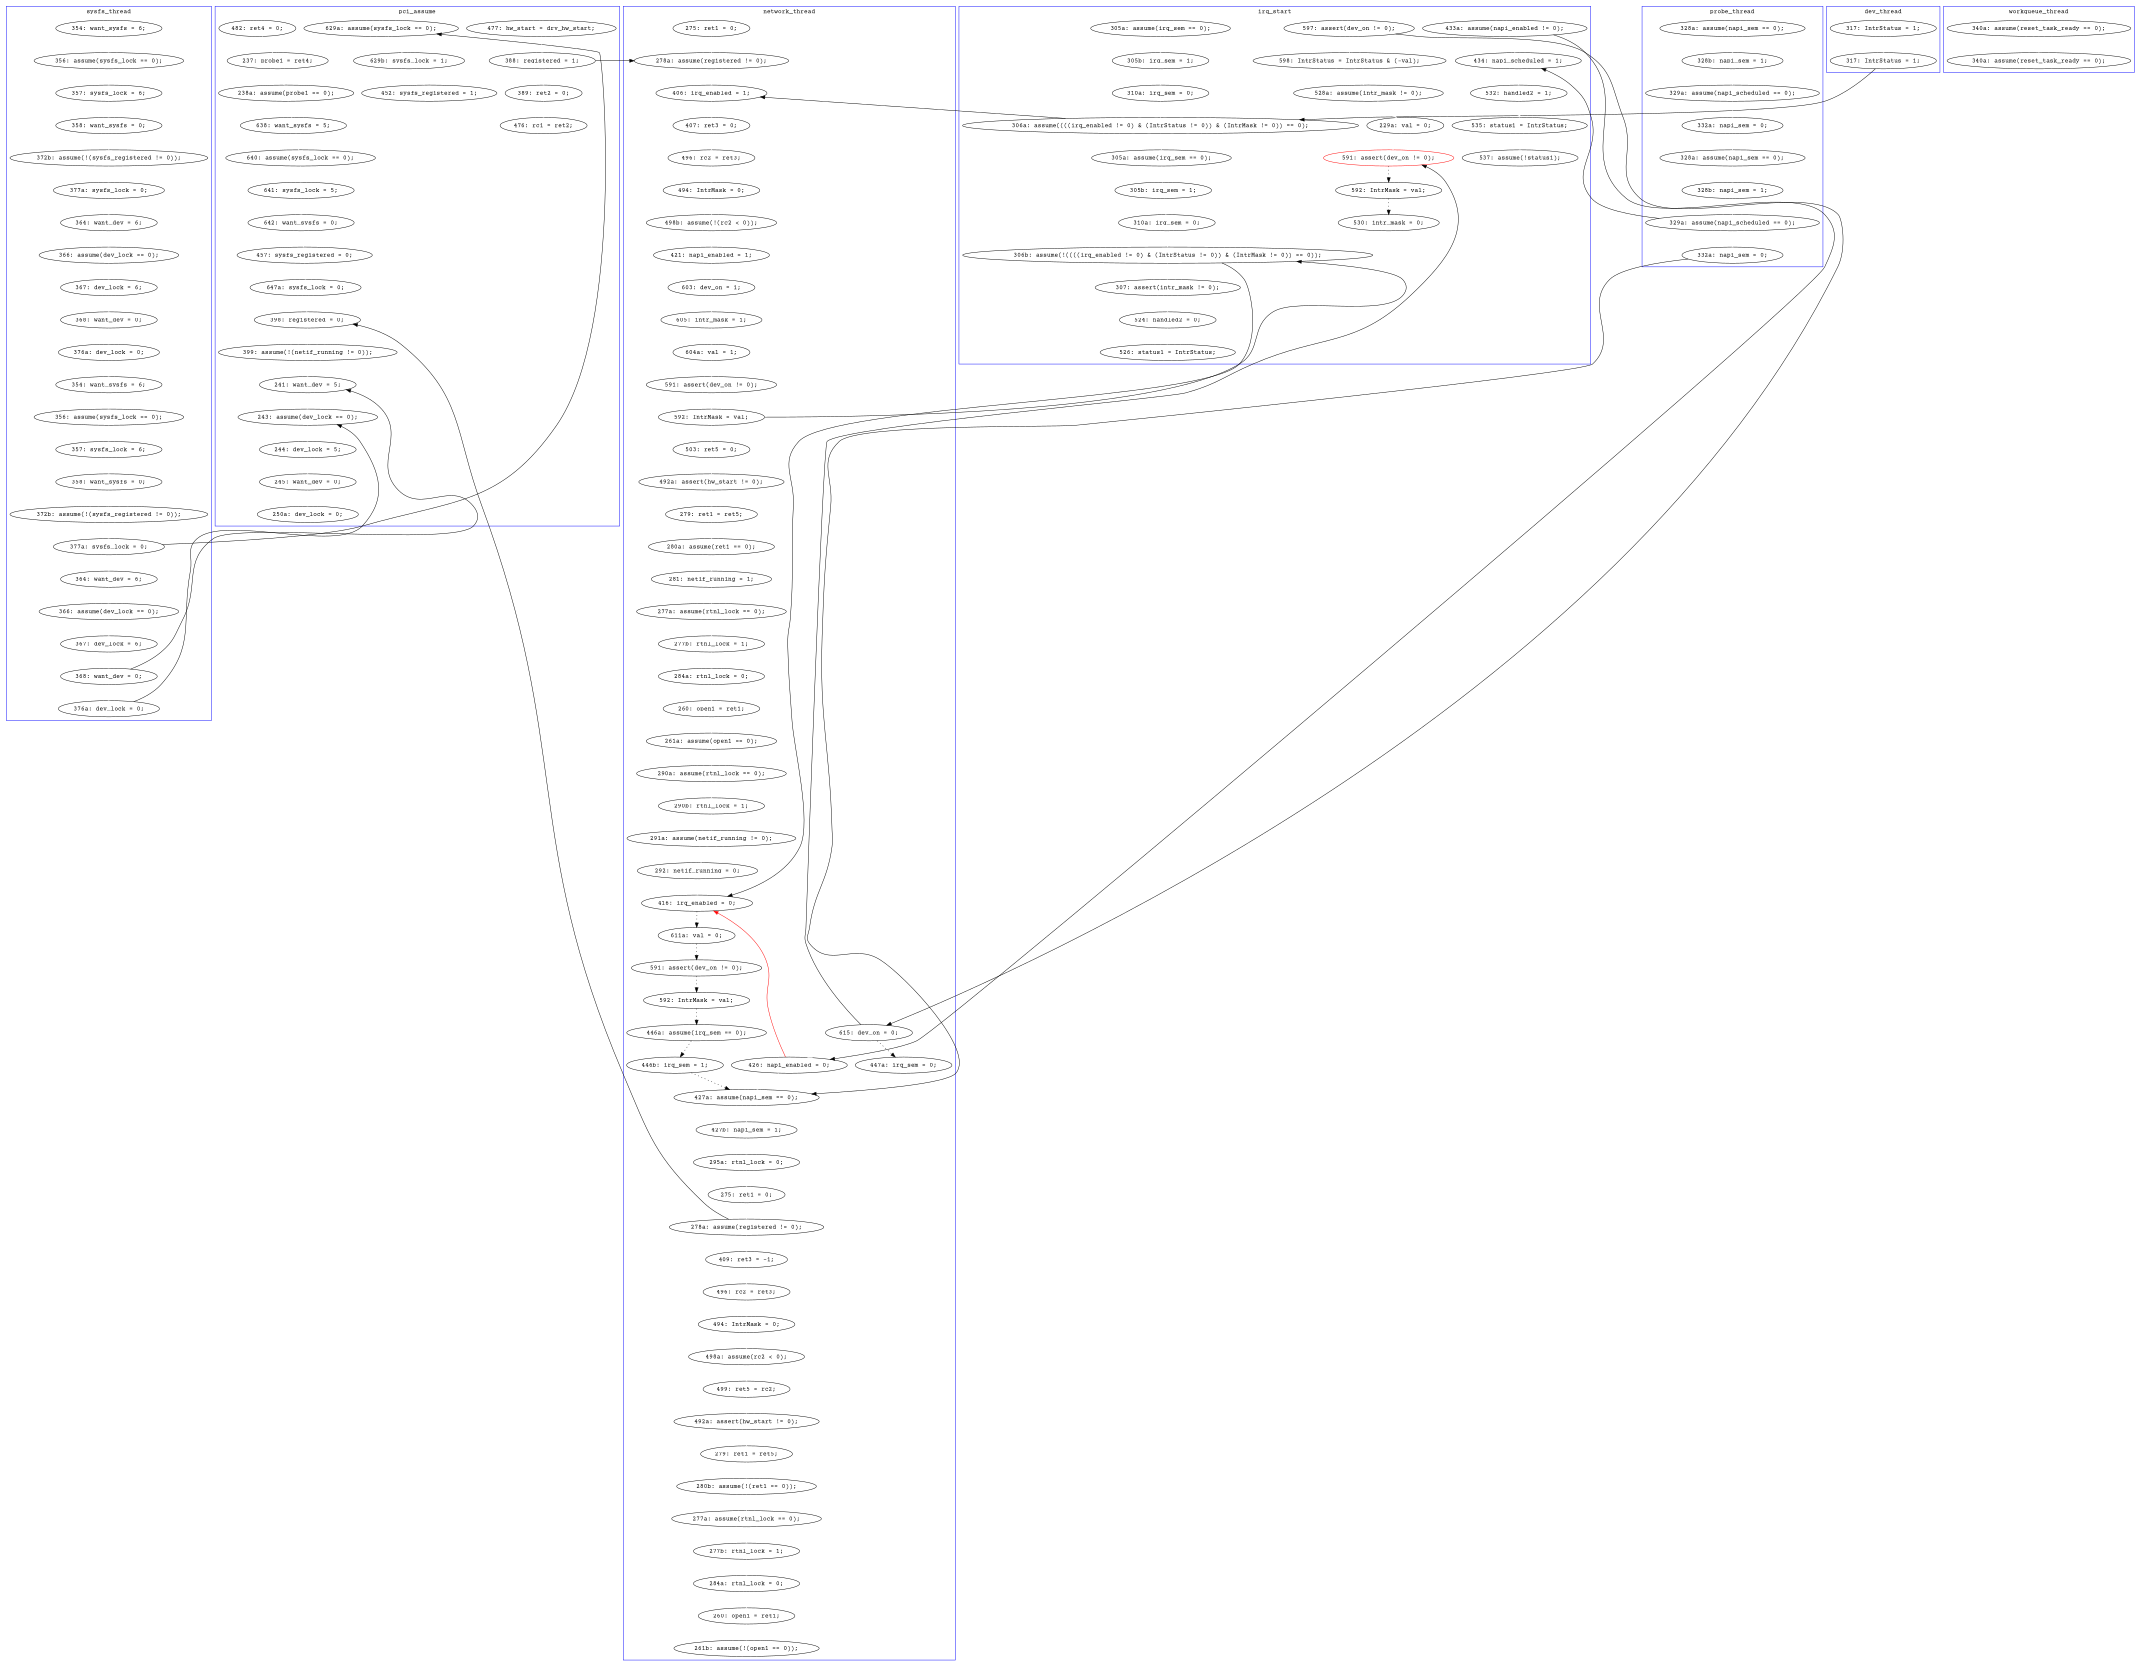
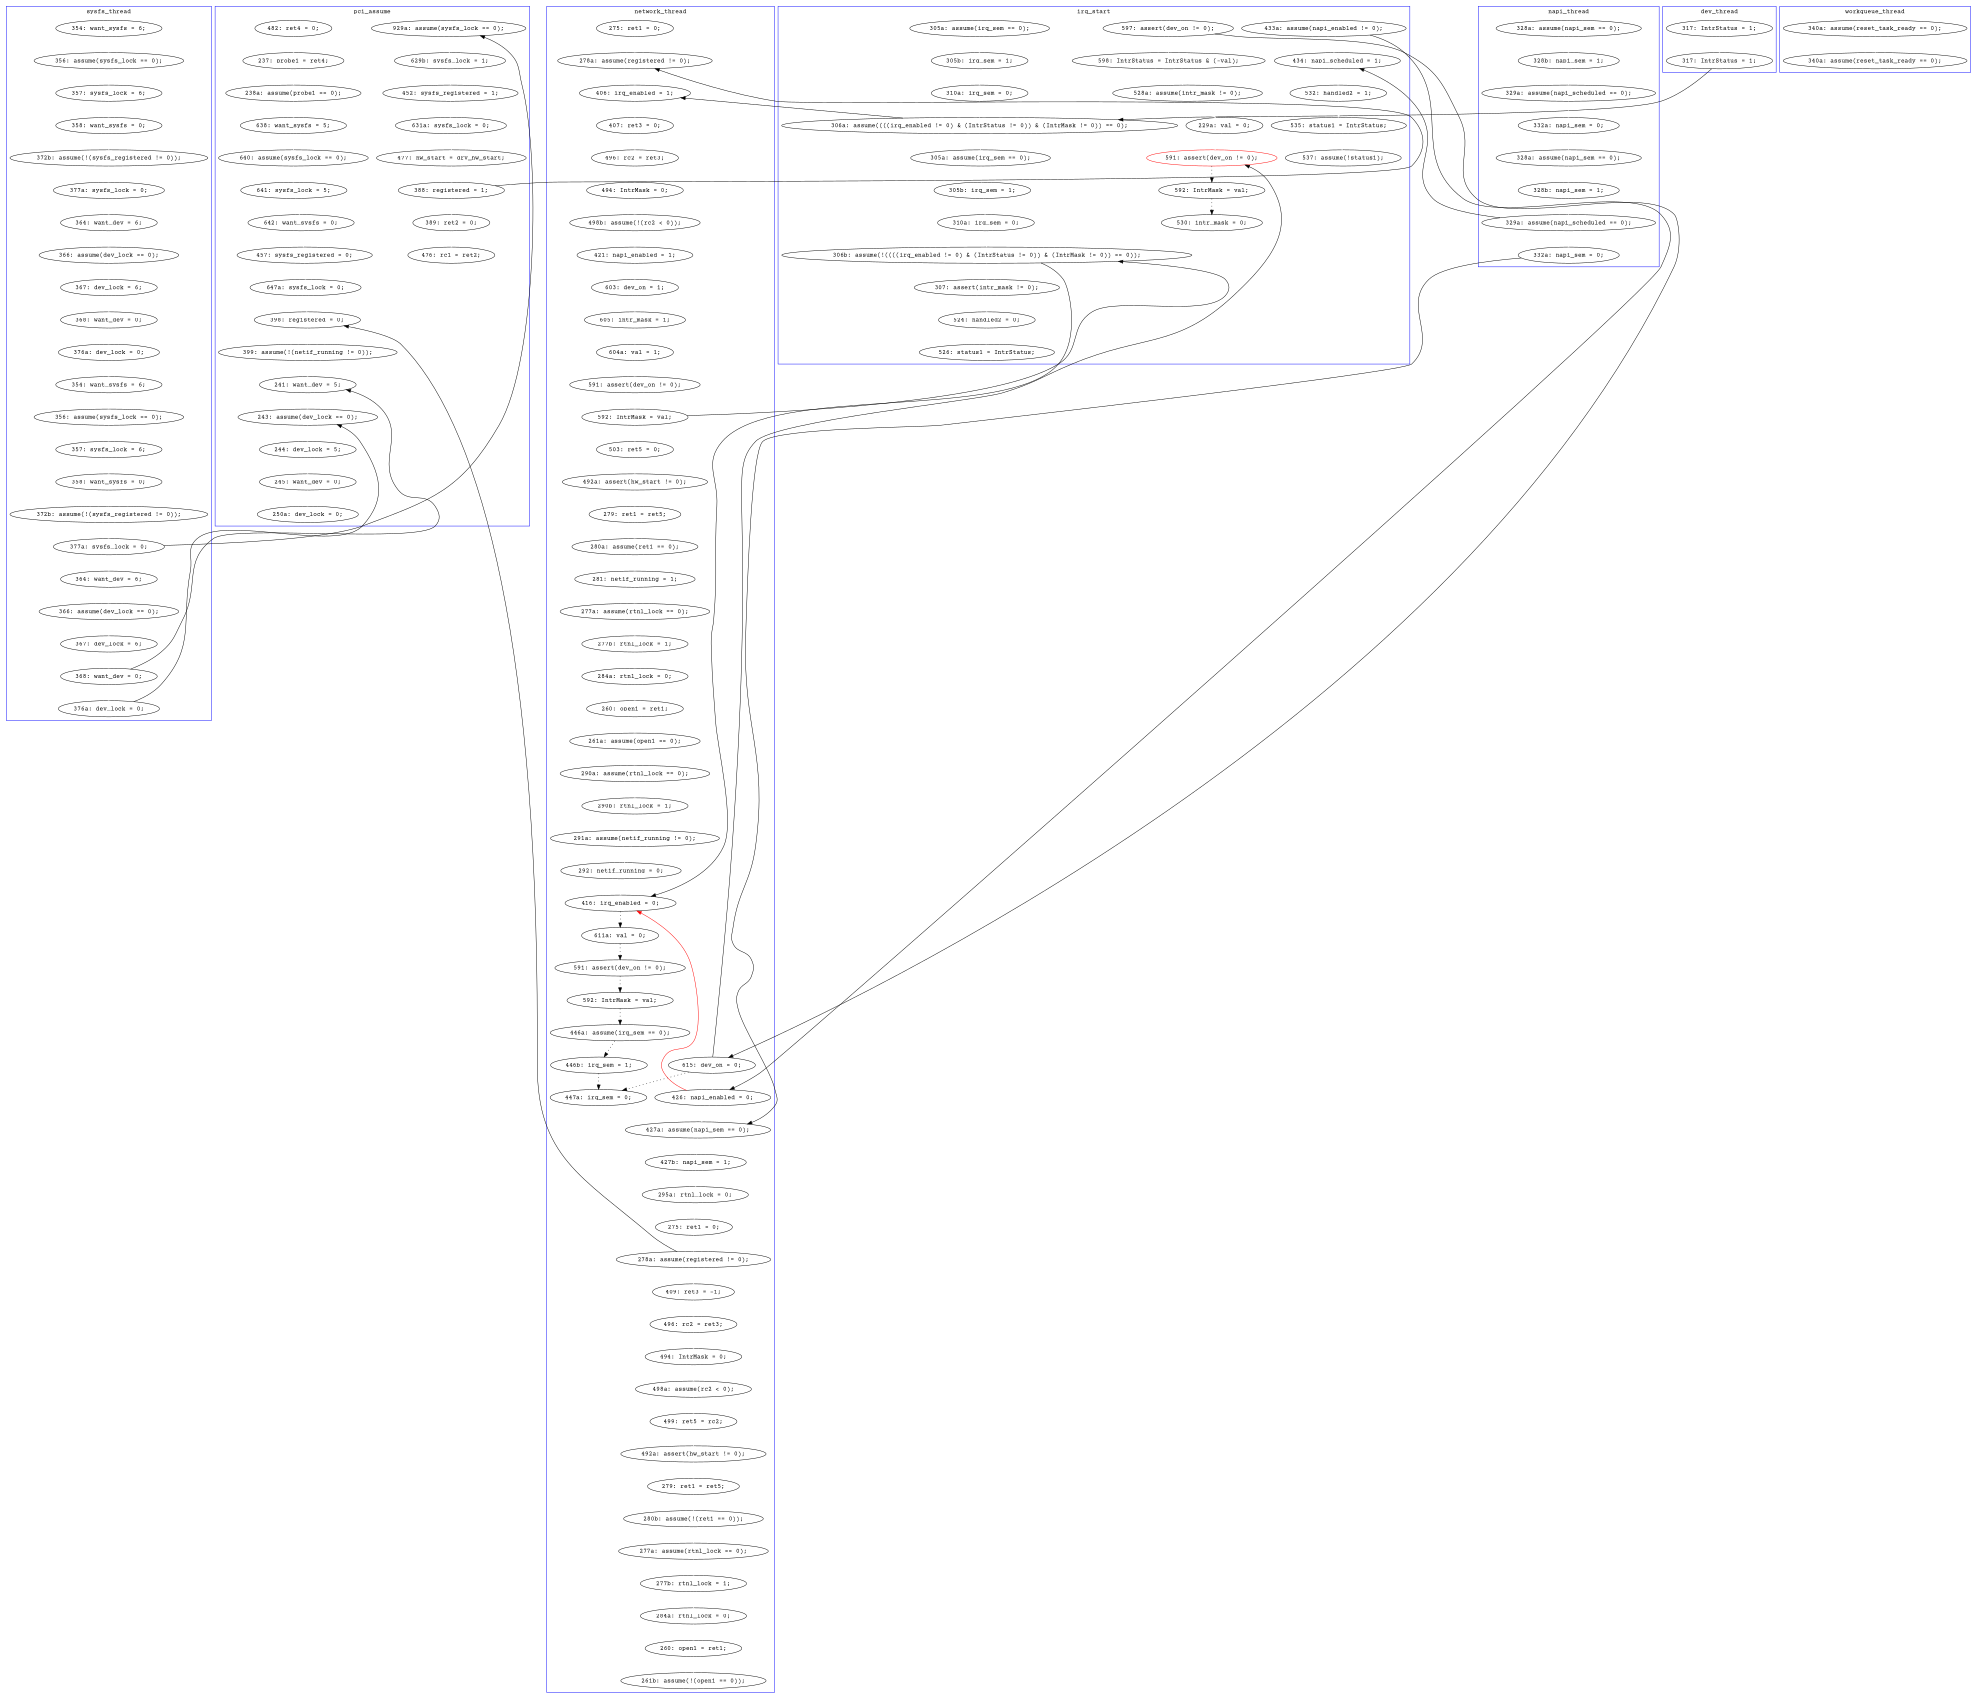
(1732, 11) -> (1569, 11)
(381, 28) -> (449, 28)
none -> (451, 126)
(708, 1080) -> (599, 1079)
